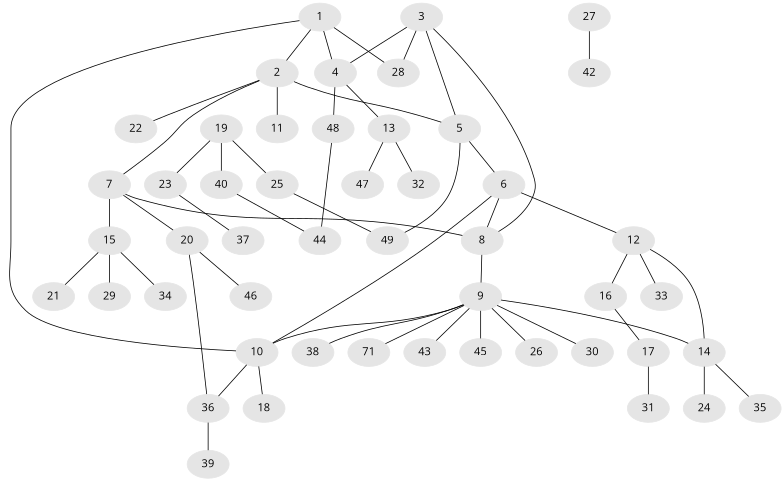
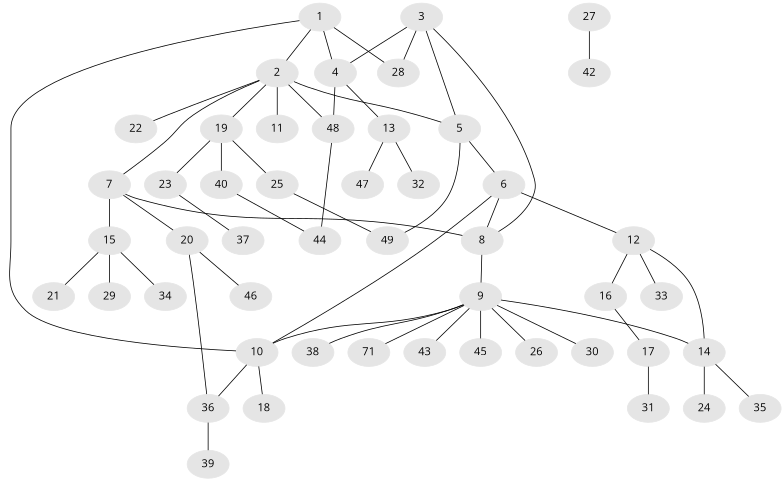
none -> (249, 101)
none -> (305, 101)
